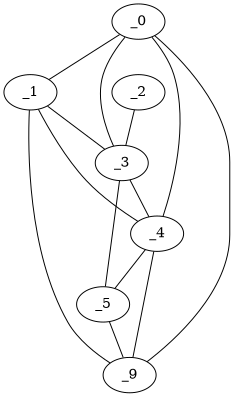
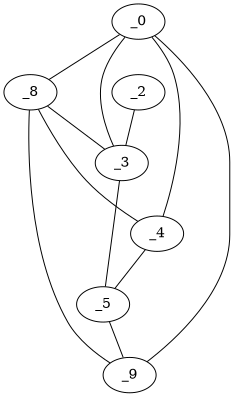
(30, 92) -> (30, 92)
(139, 198) -> none
(143, 304) -> none
